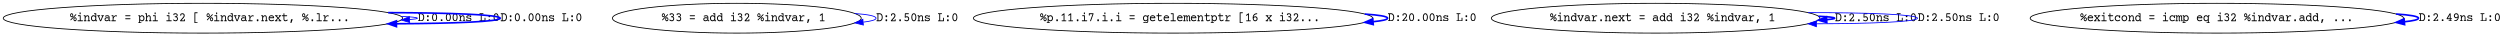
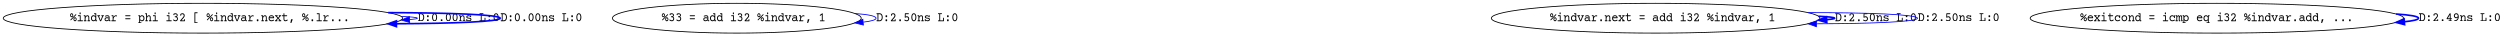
(1173, 18) -> none
